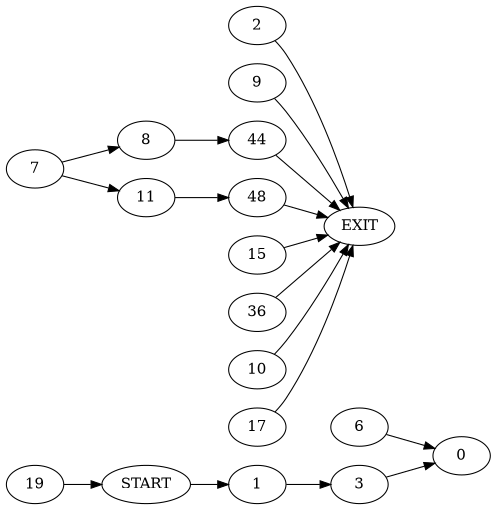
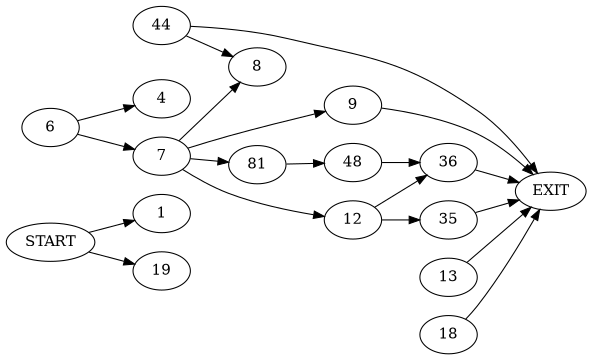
(257, 26) -> none
none -> (251, 130)
none -> (101, 140)
(196, 140) -> (205, 44)
(146, 198) -> (257, 165)
(301, 210) -> (396, 163)
none -> (353, 220)
(257, 255) -> (449, 220)
(257, 370) -> (449, 277)
(257, 427) -> (449, 335)
(462, 456) -> (162, 99)
(77, 484) -> (106, 257)
(359, 484) -> none
